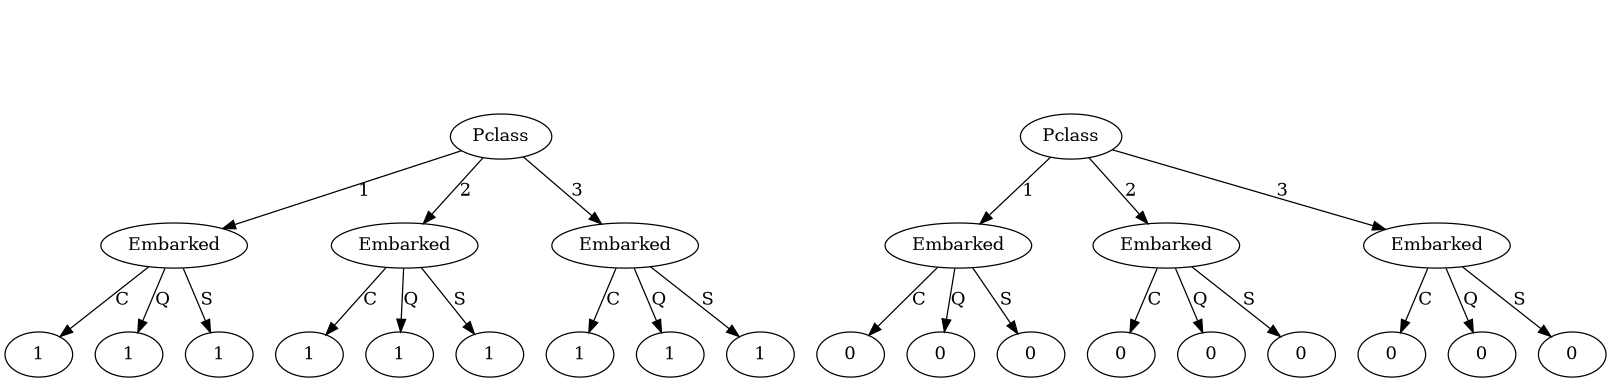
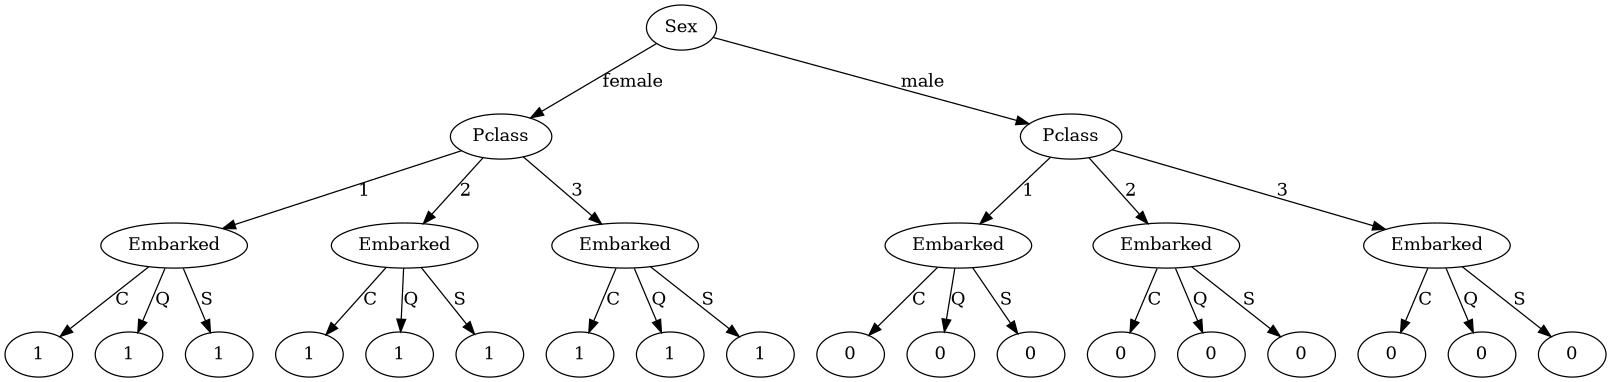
none -> (682, 28)
